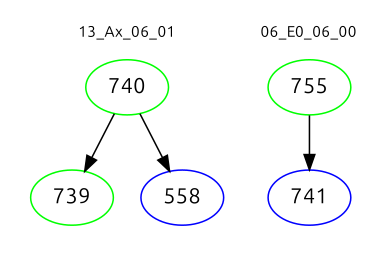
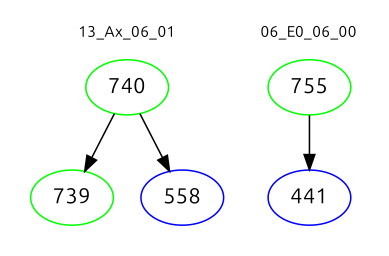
(309, 198) -> (309, 198)
